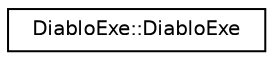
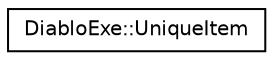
(137, 30) -> (137, 30)
